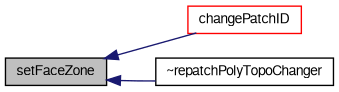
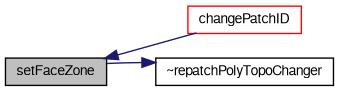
(138, 81) -> (124, 63)
